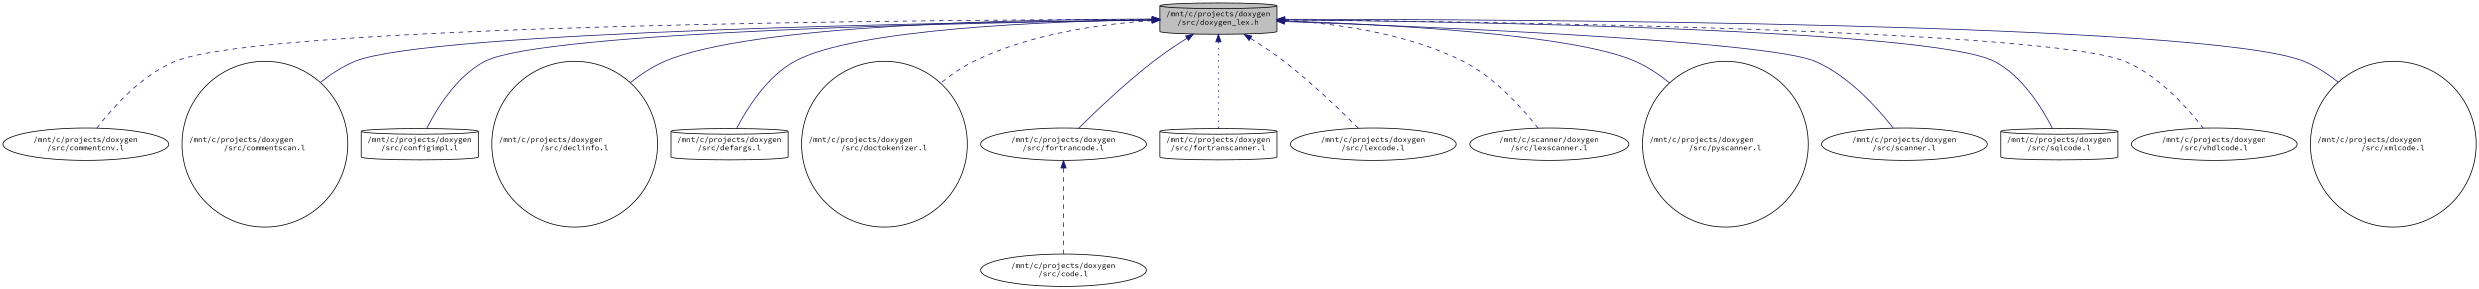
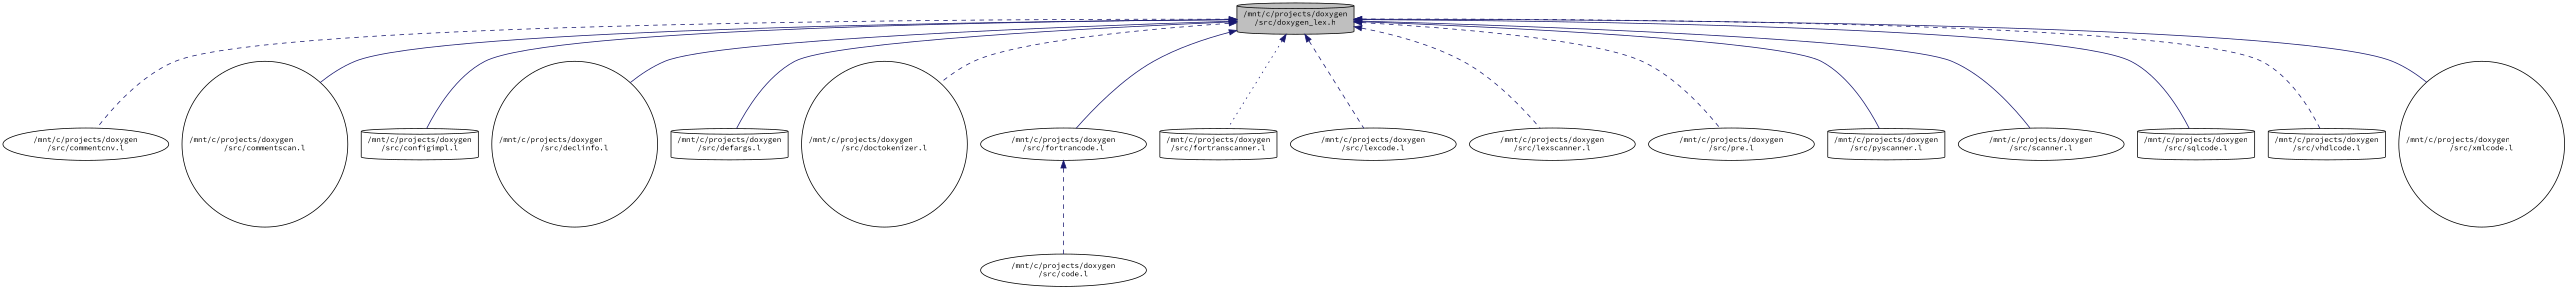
(1549, 144) -> (1552, 144)
(1725, 144) -> (1886, 144)
none -> (1731, 144)
(2214, 144) -> (2327, 144)
